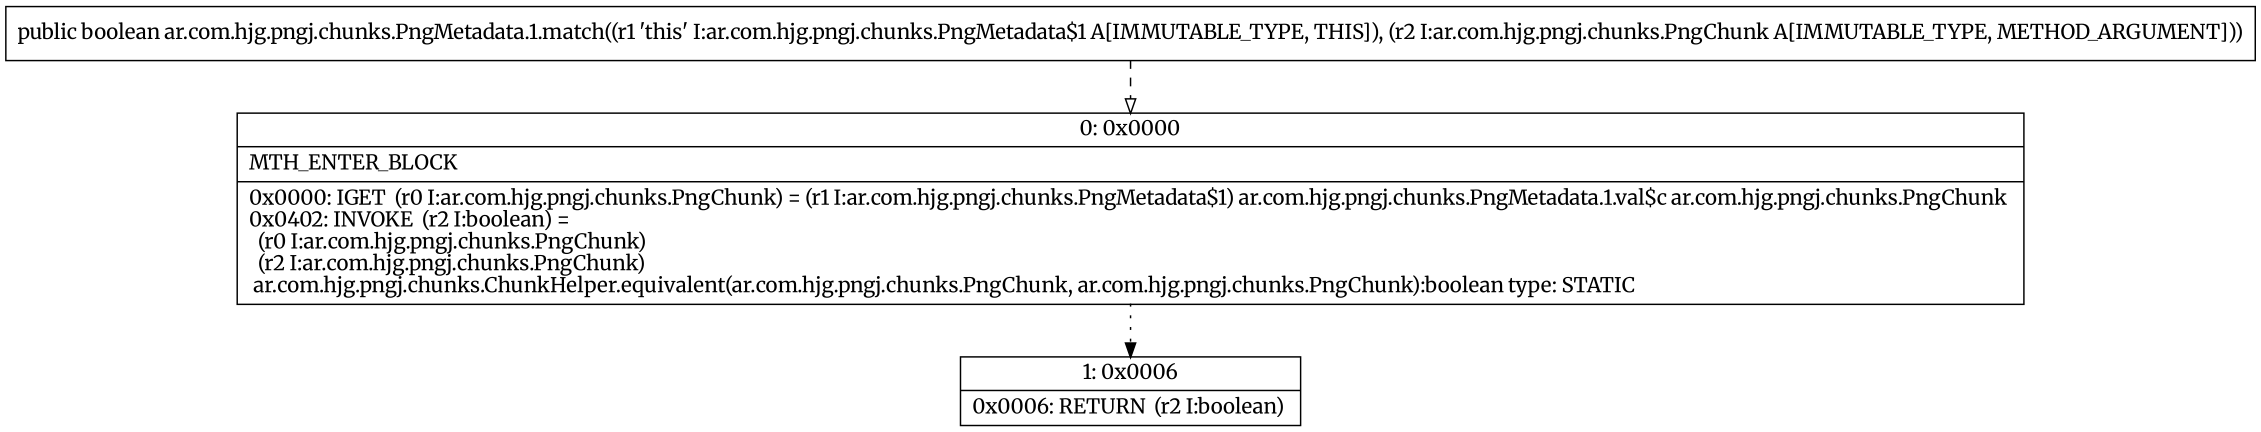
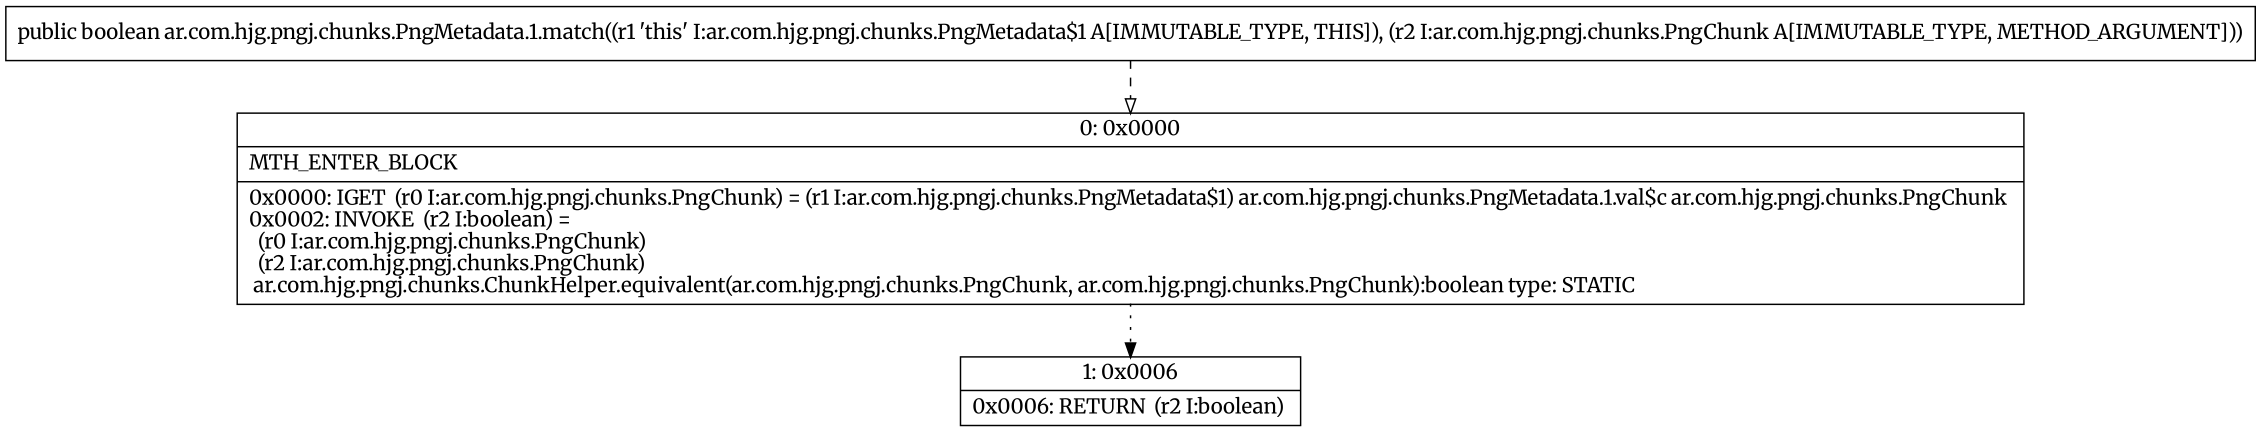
(412, 220) -> (412, 220)
